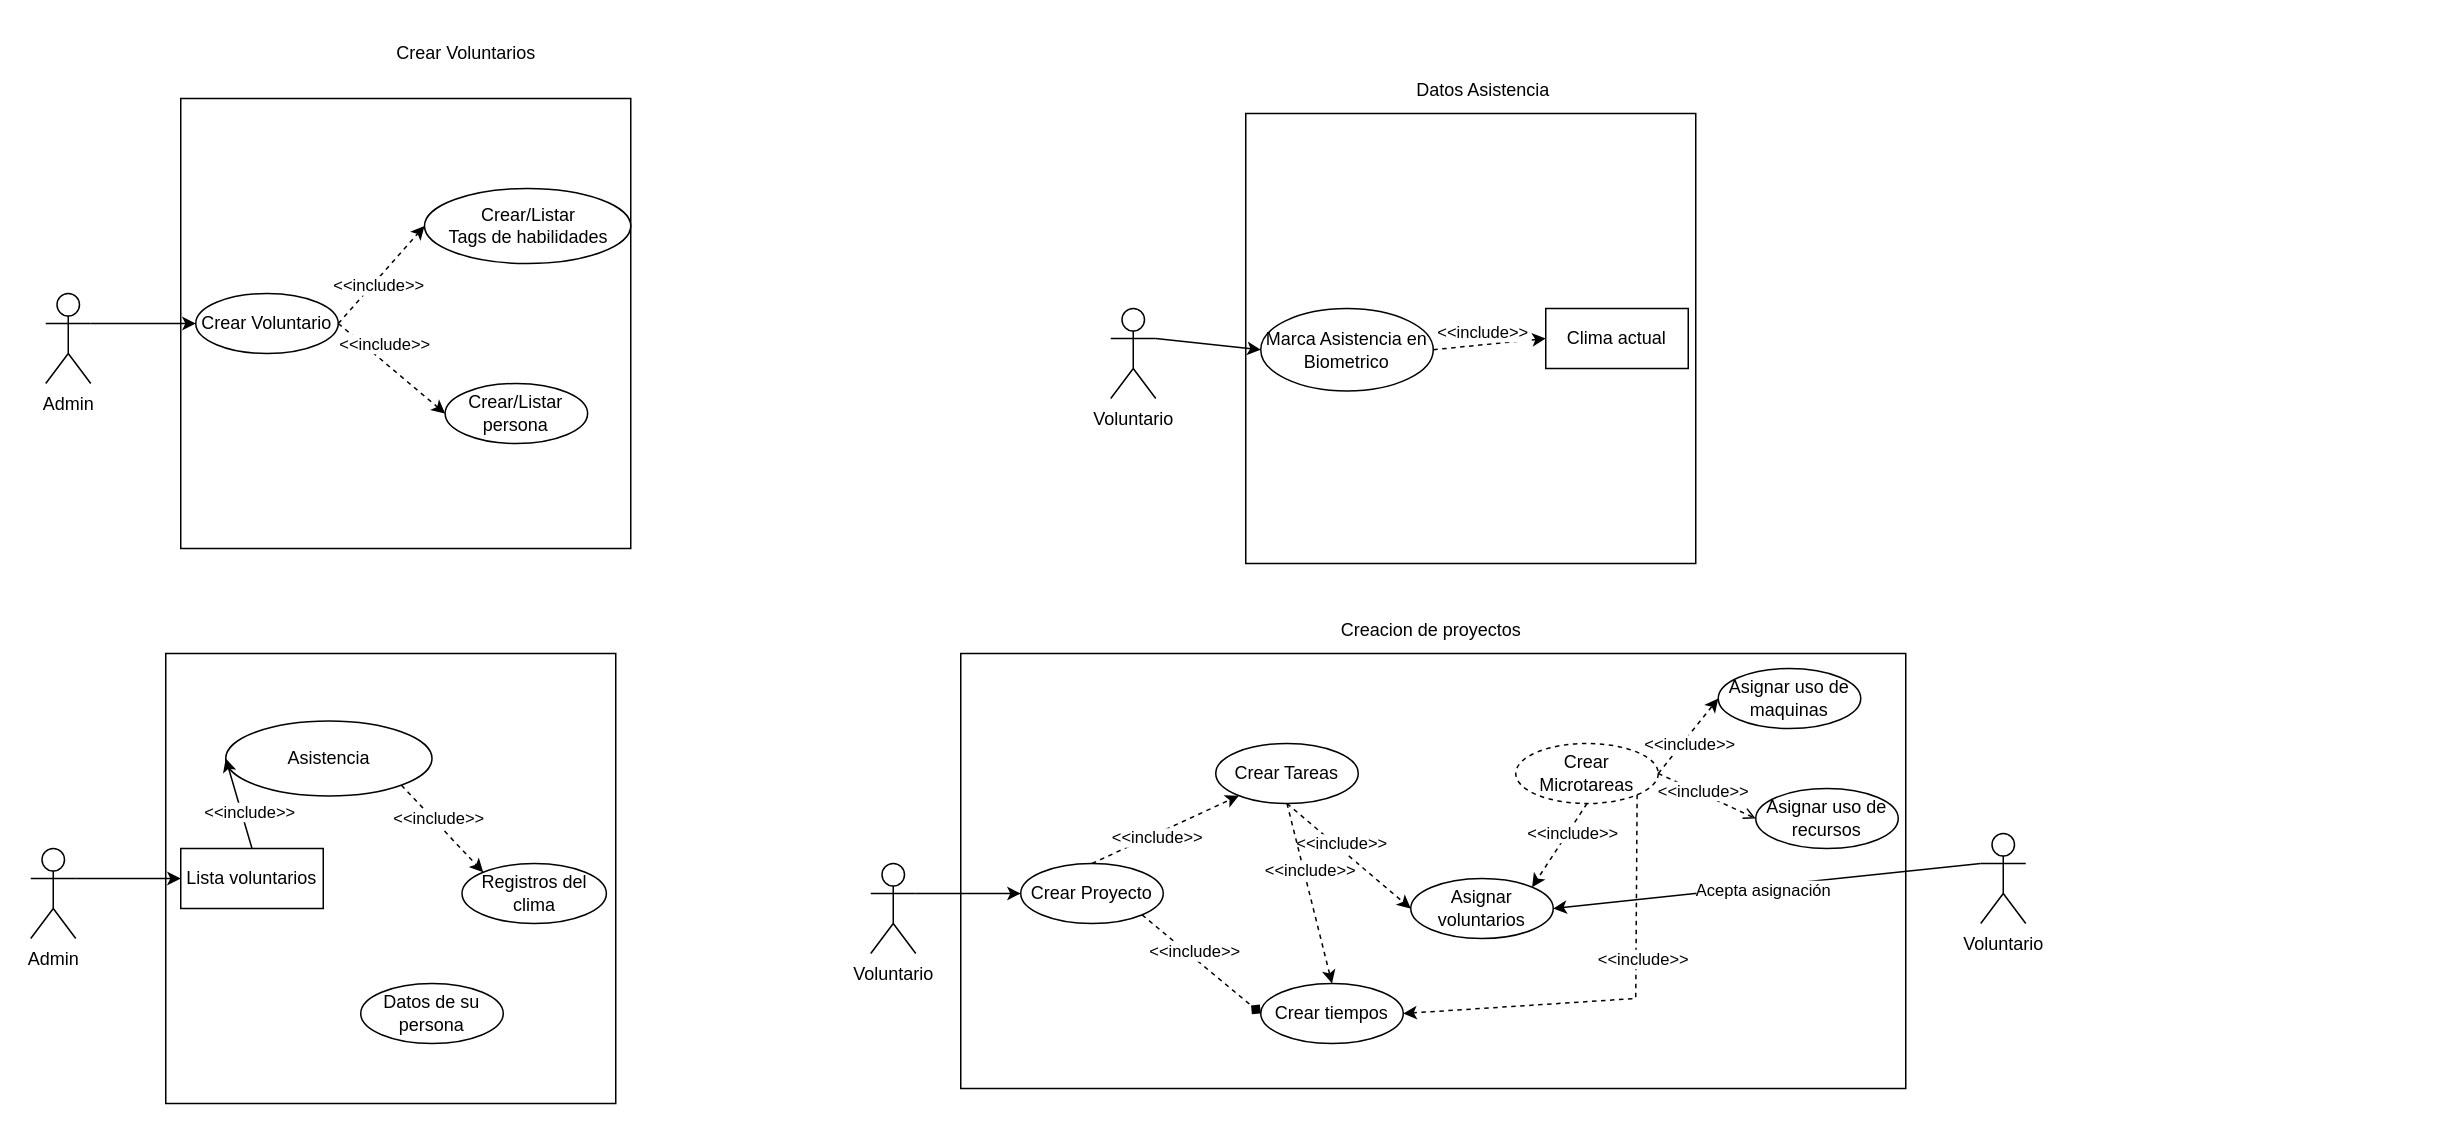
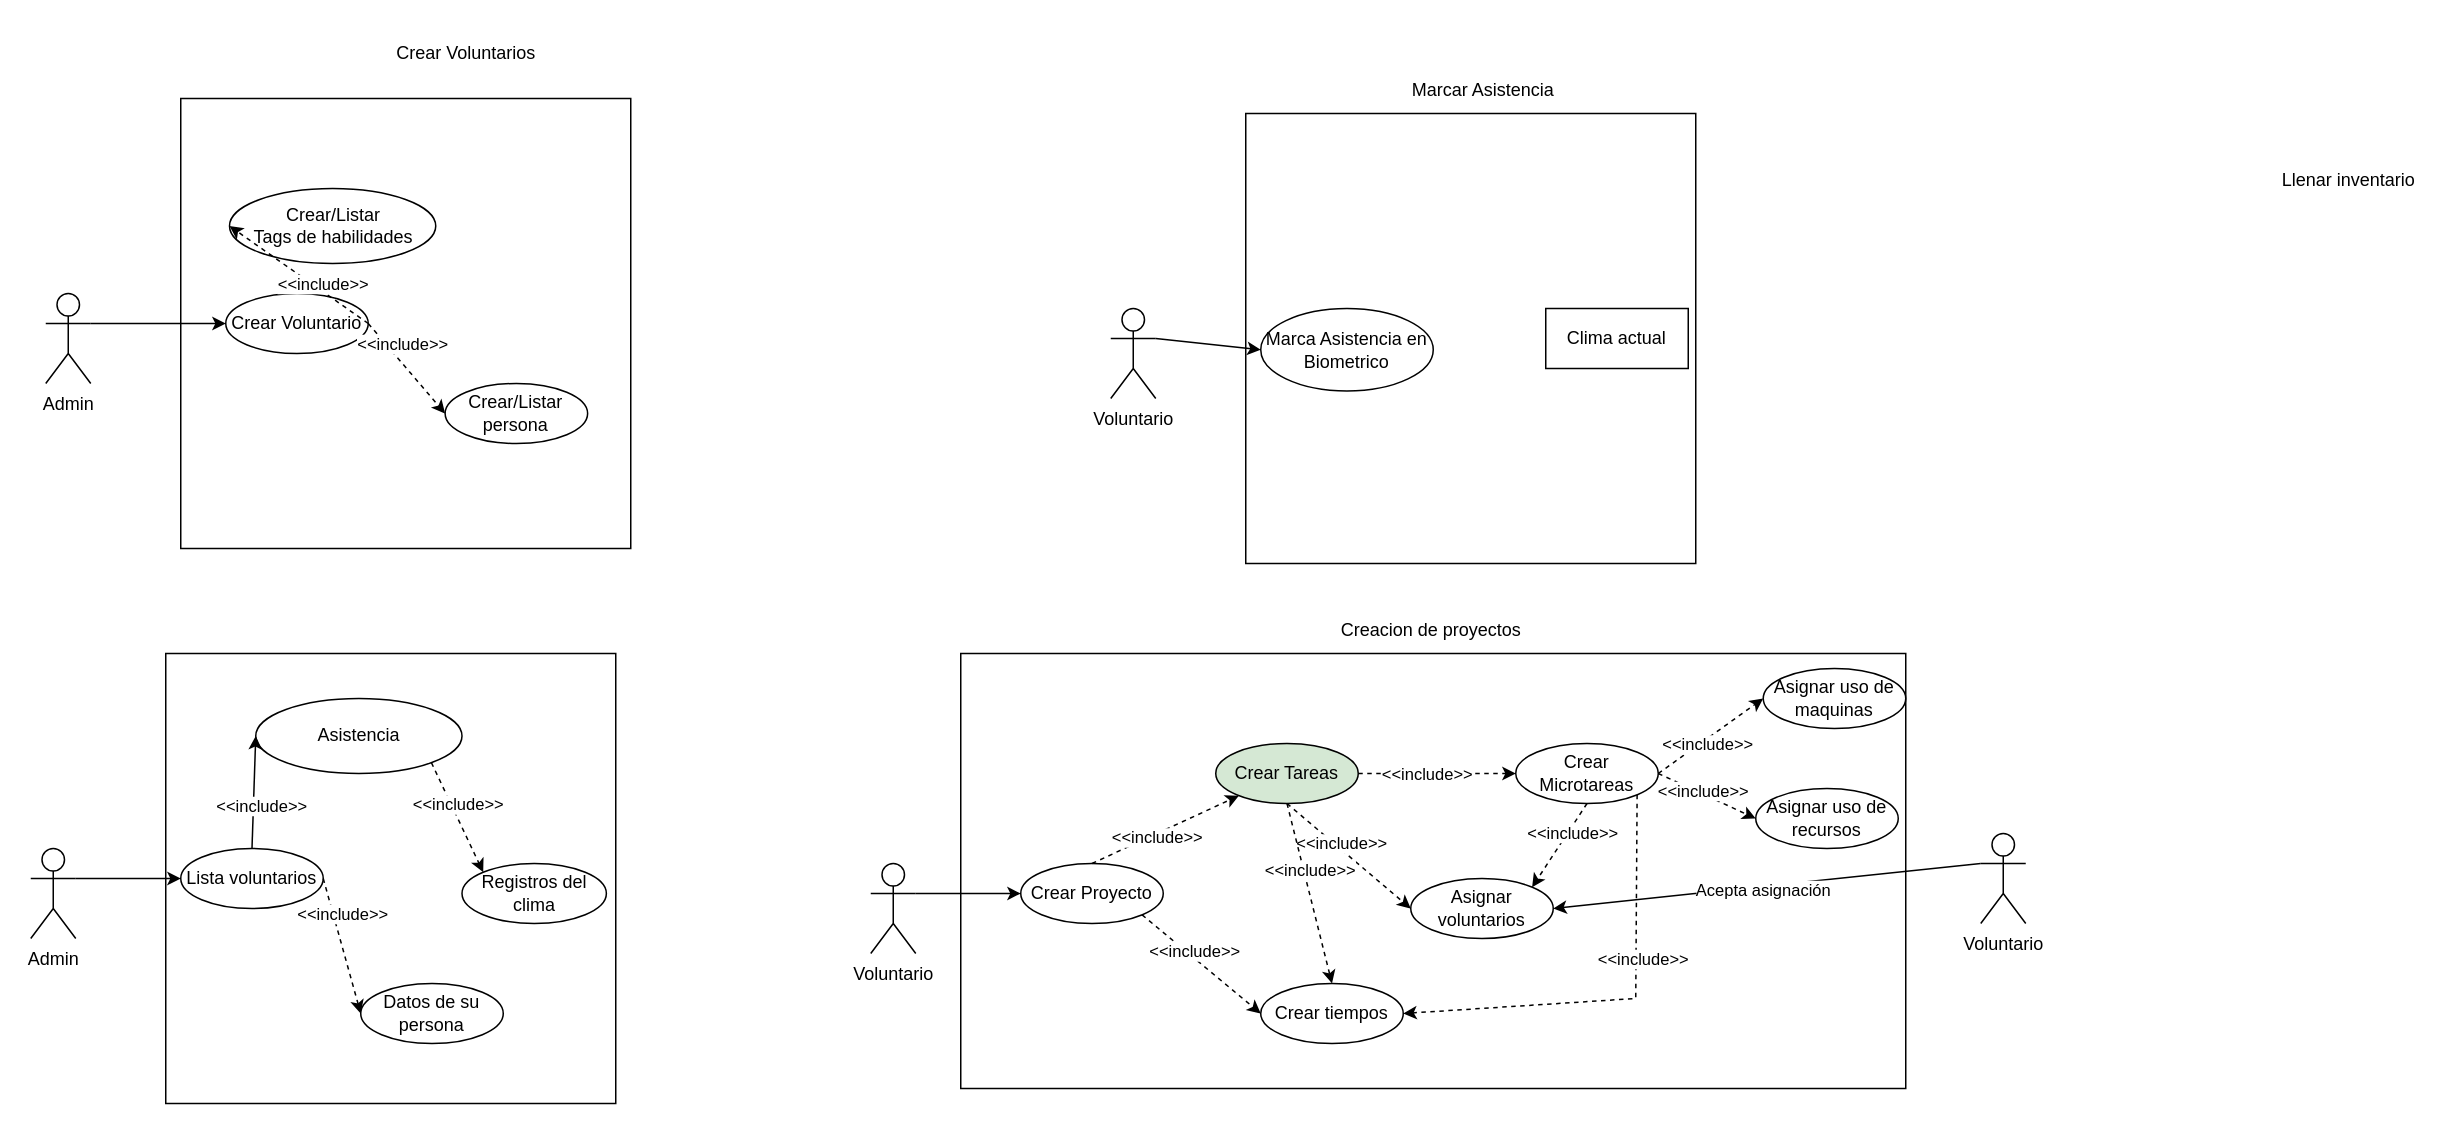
(1484, 91) -> (1484, 91)
none -> (2348, 181)
(528, 226) -> (333, 226)
(267, 323) -> (297, 323)
(1471, 346) -> none
(1790, 698) -> (1835, 698)
(329, 758) -> (359, 736)
(1287, 773) -> (1287, 773)
none -> (1432, 773)
(1587, 773) -> (1587, 773)
(1747, 814) -> (1745, 813)
(252, 878) -> (252, 878)
none -> (345, 957)
(1250, 1005) -> (1251, 1005)
